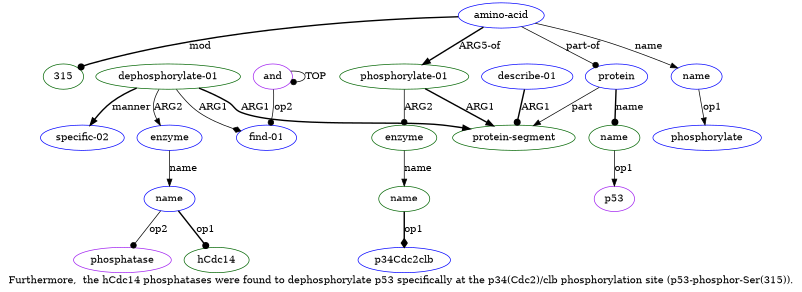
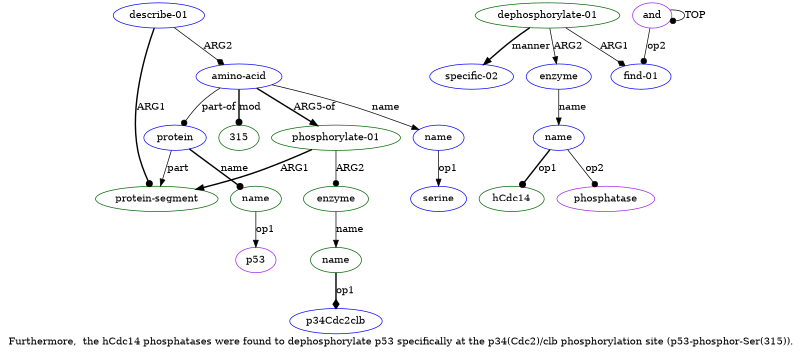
none -> (195, 43)
(327, 123) -> none
(707, 138) -> (439, 199)
